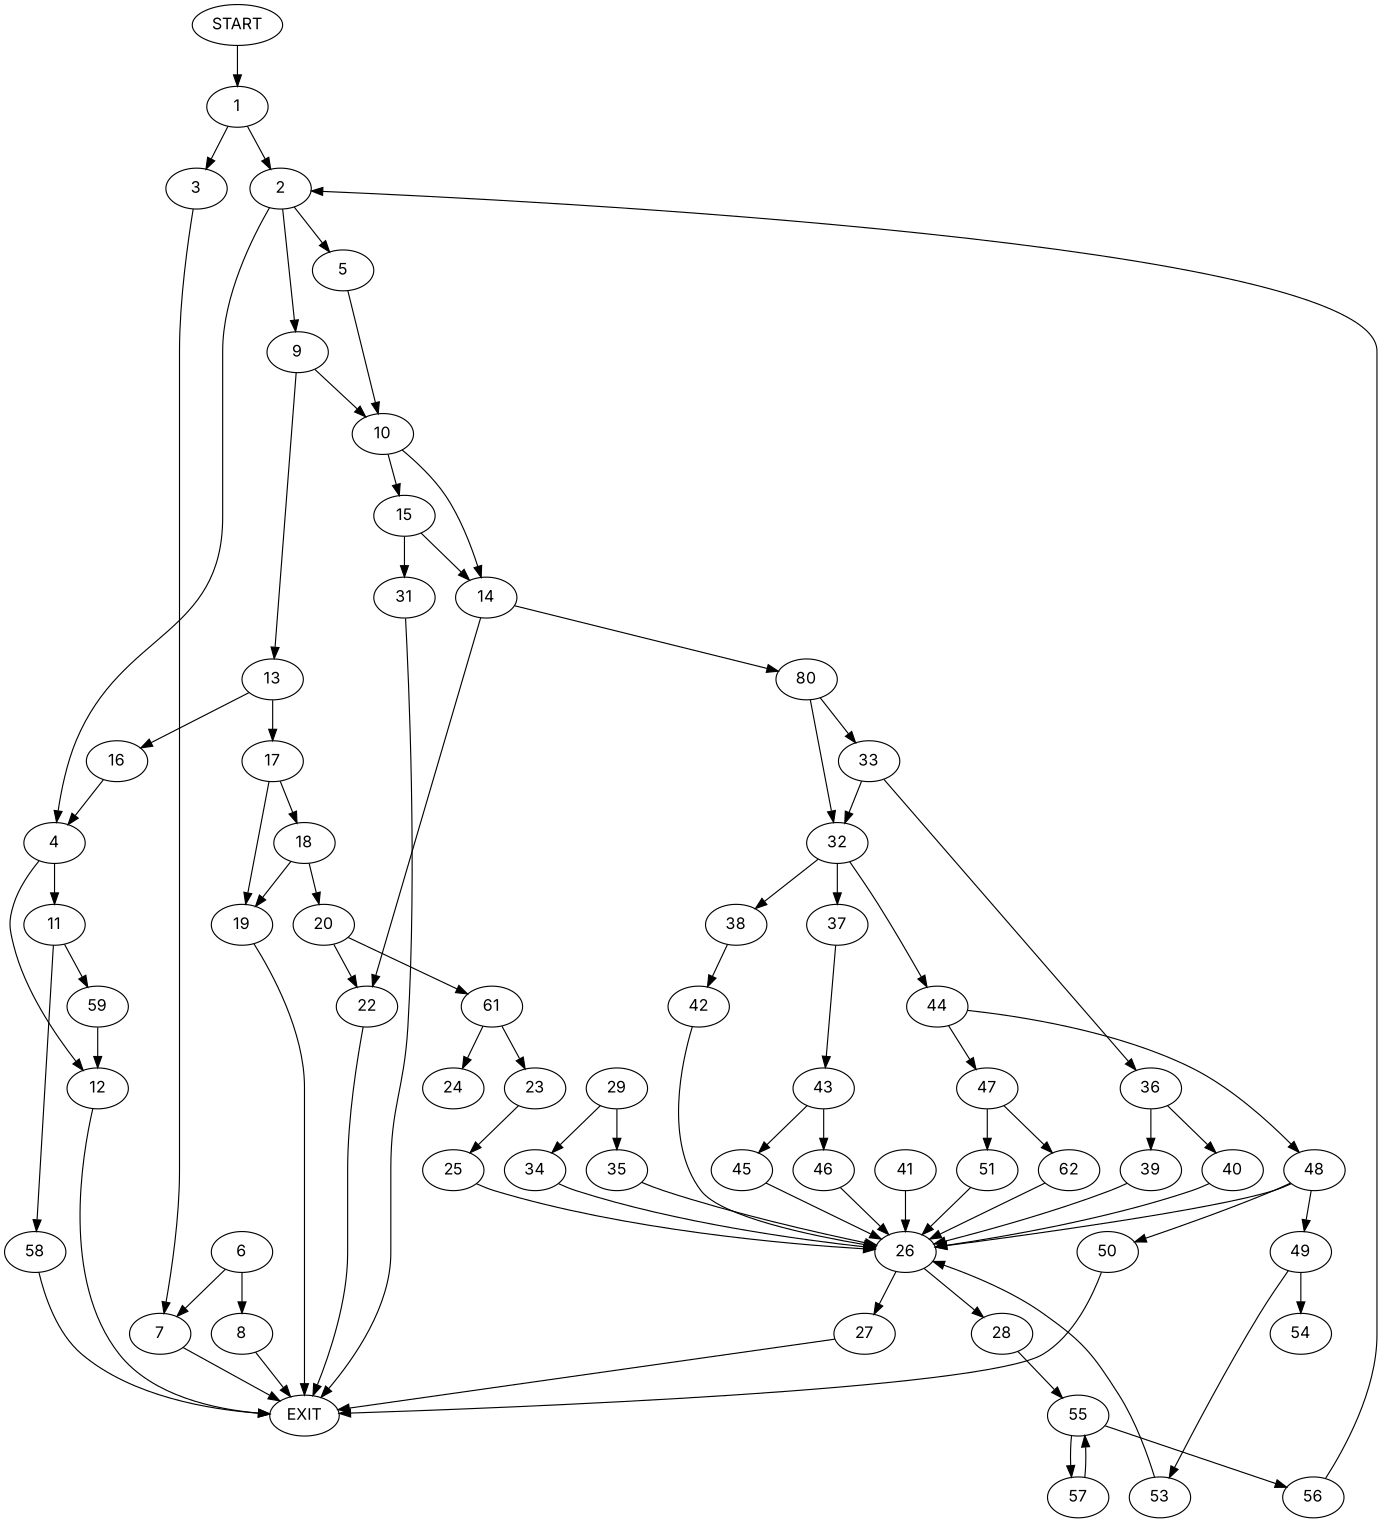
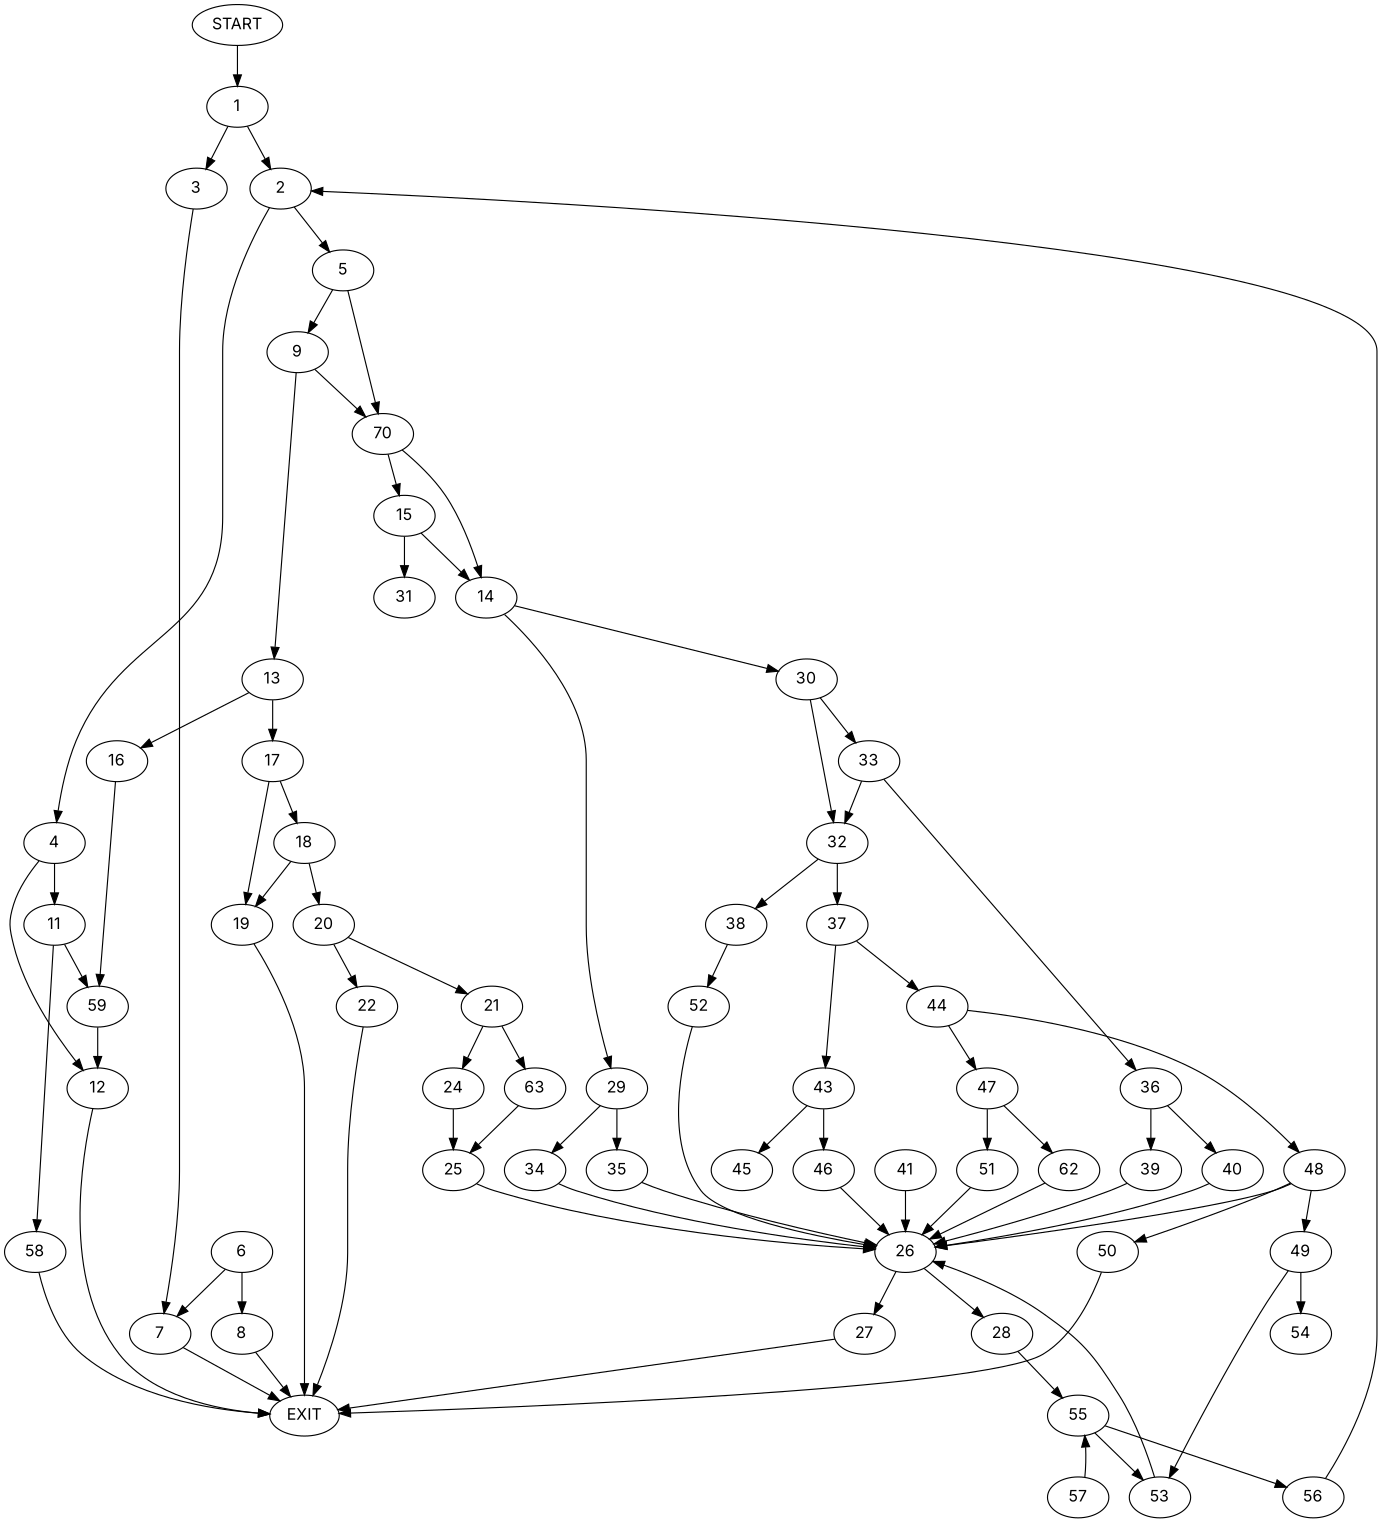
(289, 265) -> (323, 306)
(383, 434) -> (383, 434)
(807, 679) -> (807, 679)
(428, 797) -> (586, 824)
(89, 798) -> (108, 878)
(887, 919) -> (883, 962)
(492, 1007) -> (492, 1007)
(699, 1007) -> (699, 1007)
(409, 1012) -> none
(535, 1088) -> (535, 1088)
none -> (453, 1124)
(818, 1209) -> none
(1071, 1451) -> (1115, 1452)
